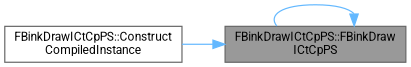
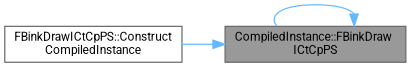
(315, 44) -> (315, 44)
